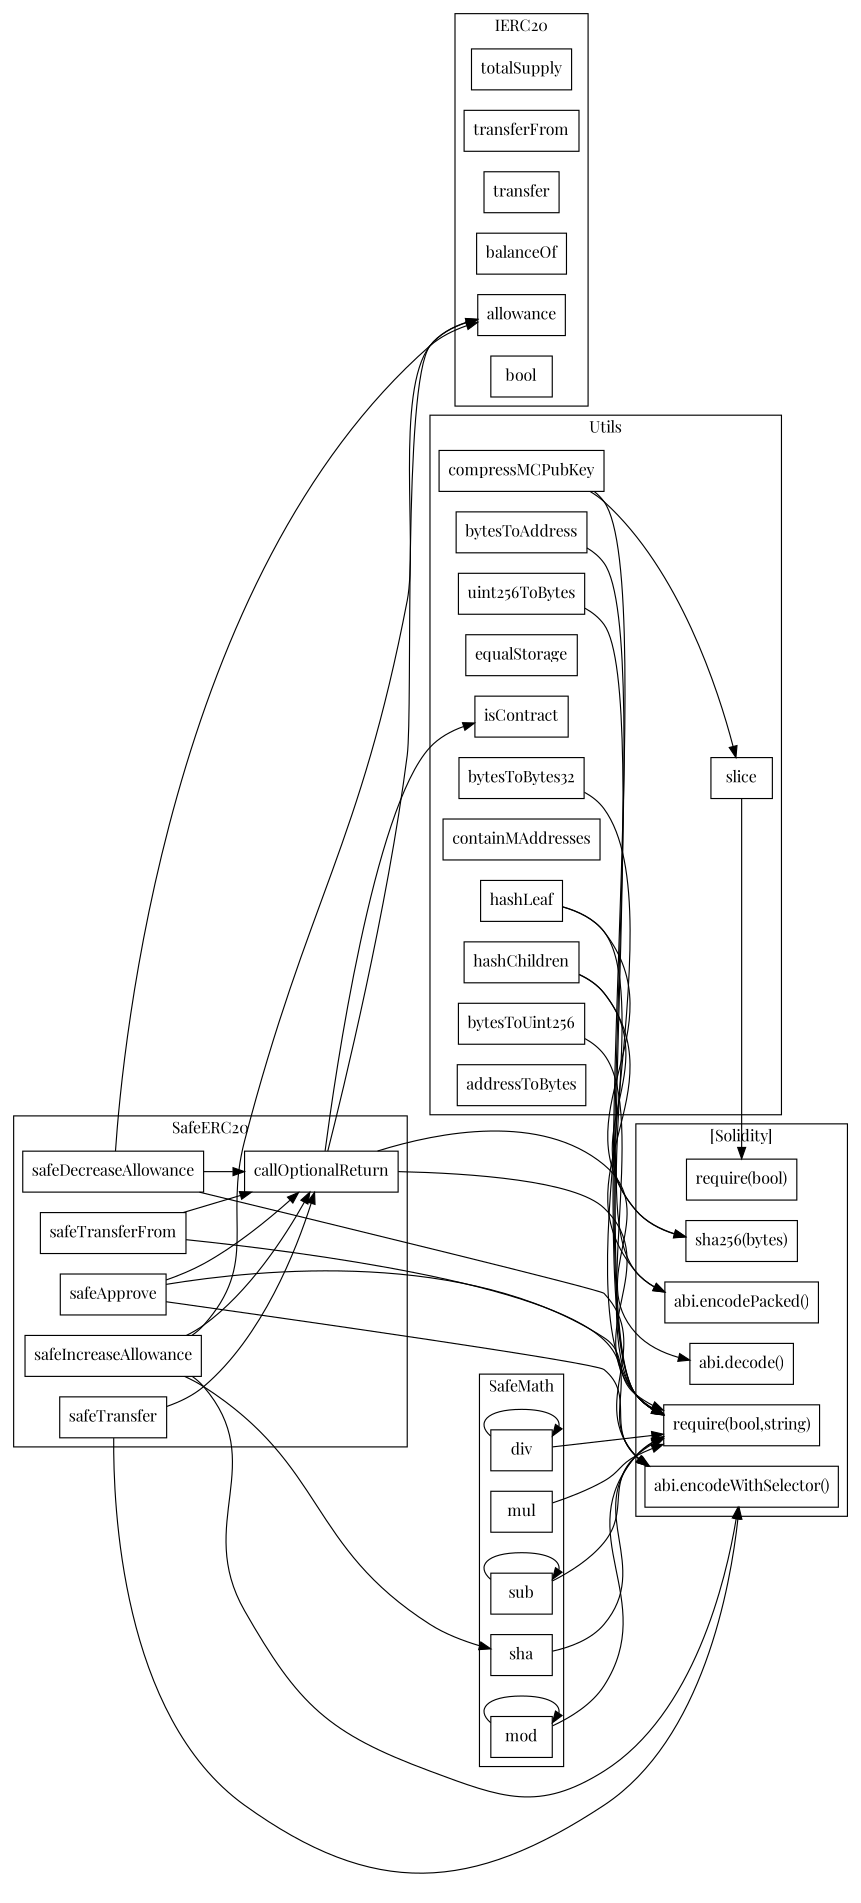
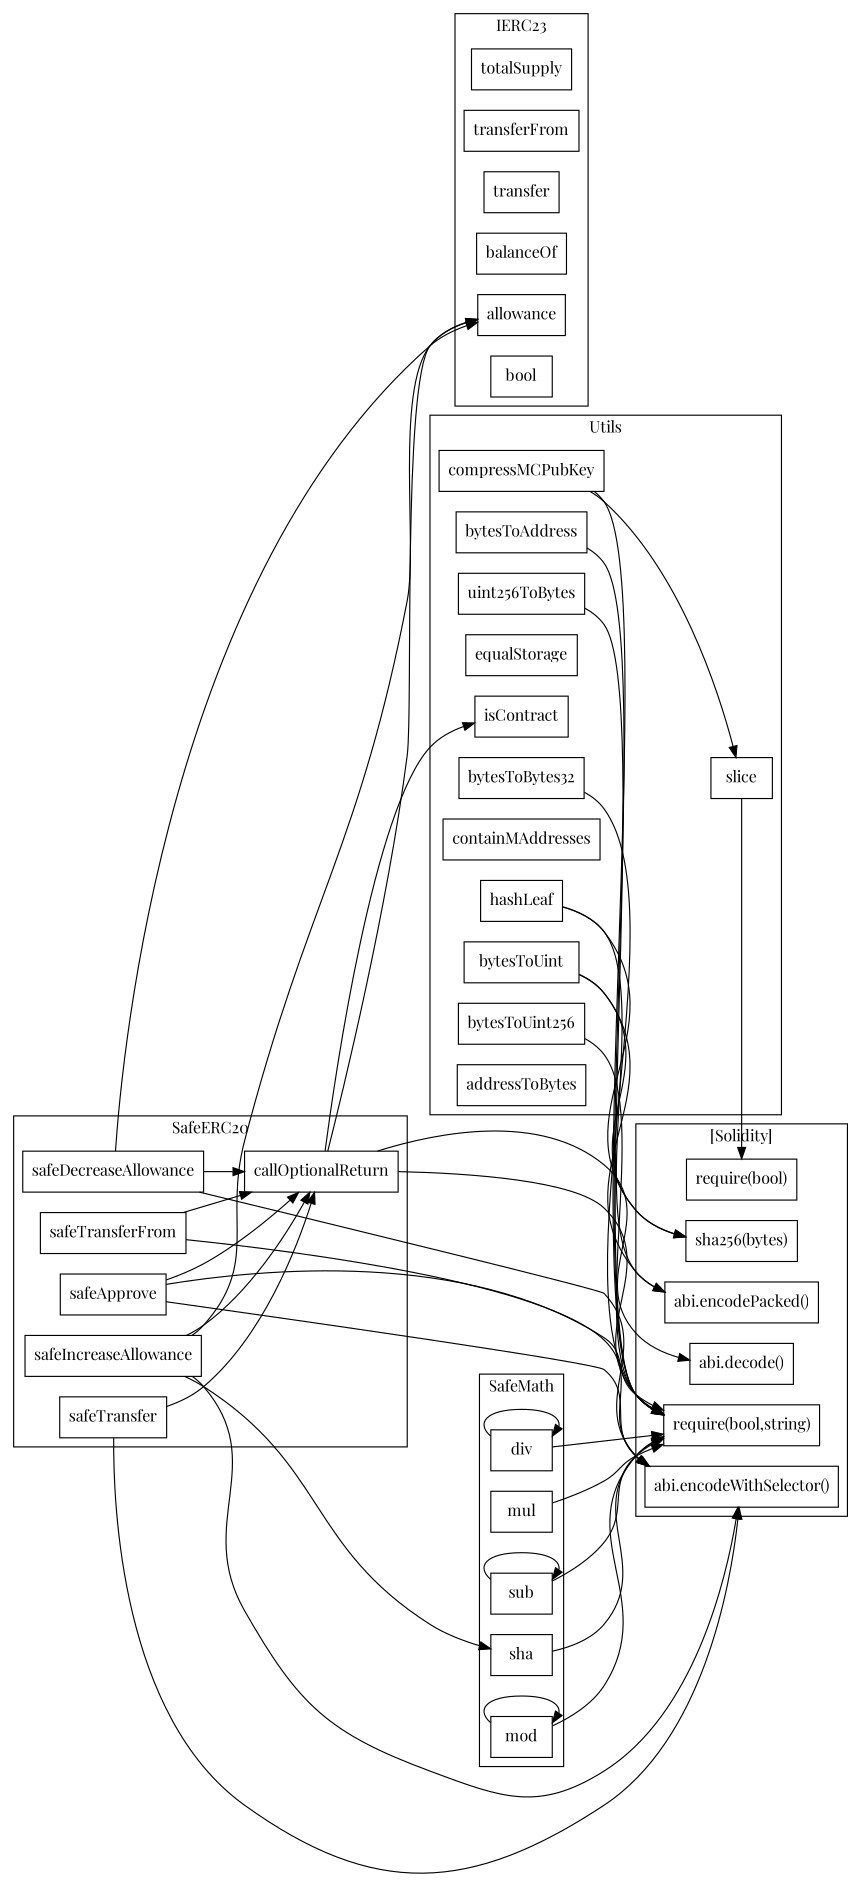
(522, 27) -> (522, 27)
(522, 962) -> (522, 962)
